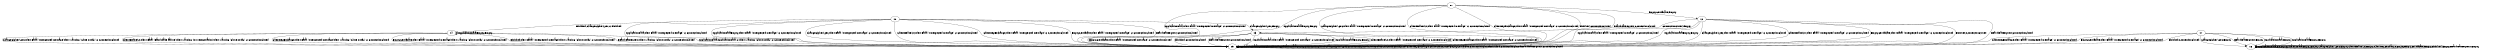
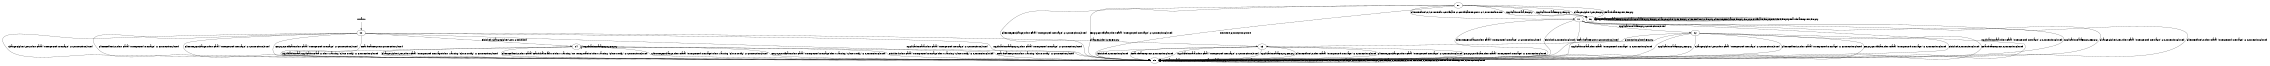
(1662, 12) -> (1642, 26)
none -> (1468, 18)
none -> (361, 19)
